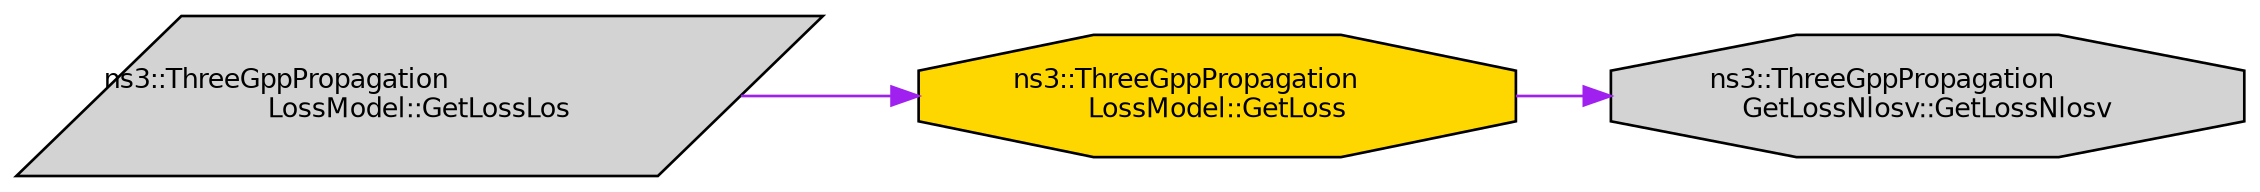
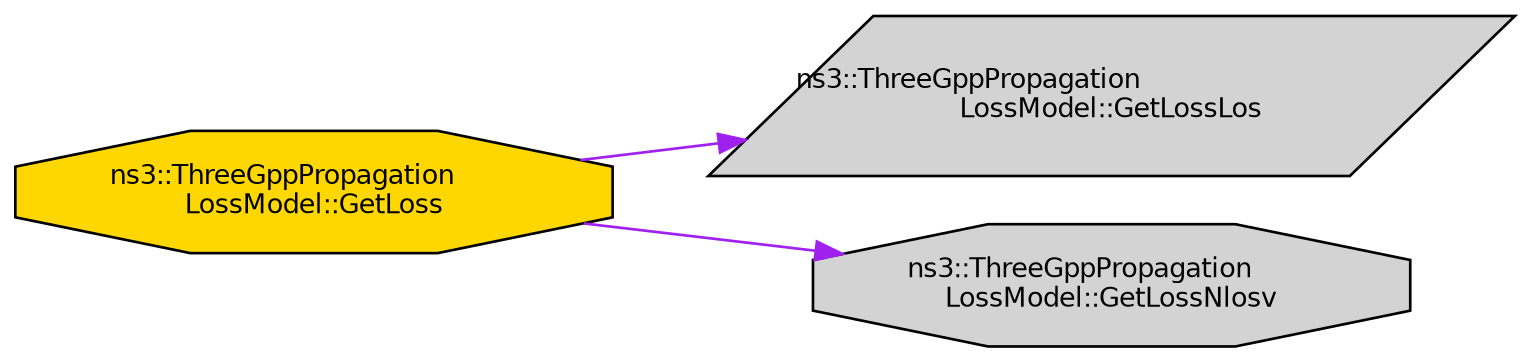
(816, 96) -> (649, 152)
(1928, 96) -> (1112, 285)
